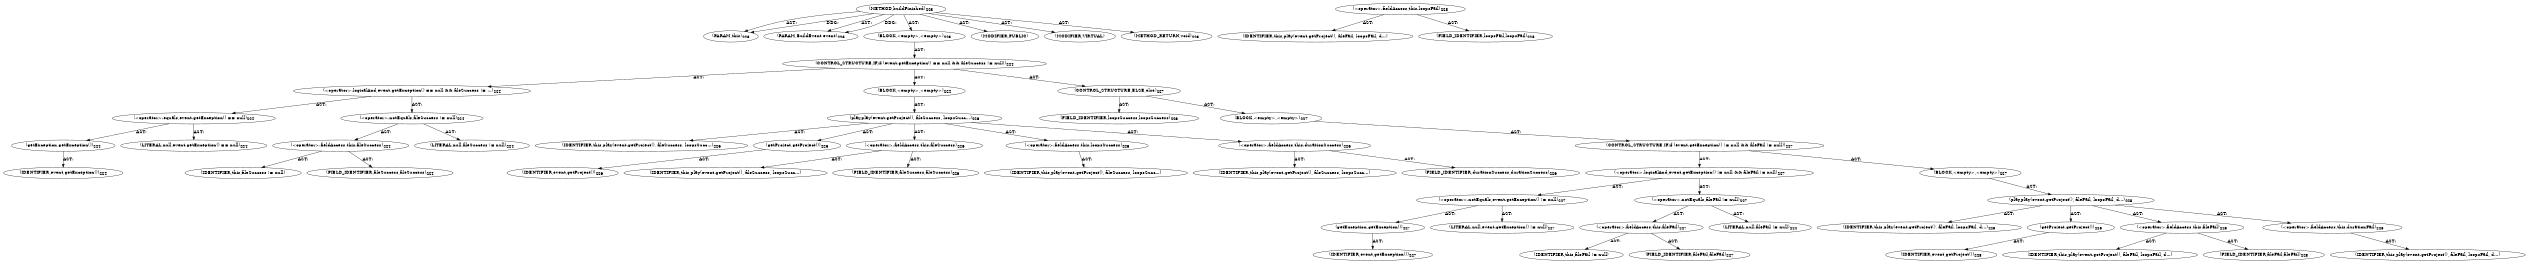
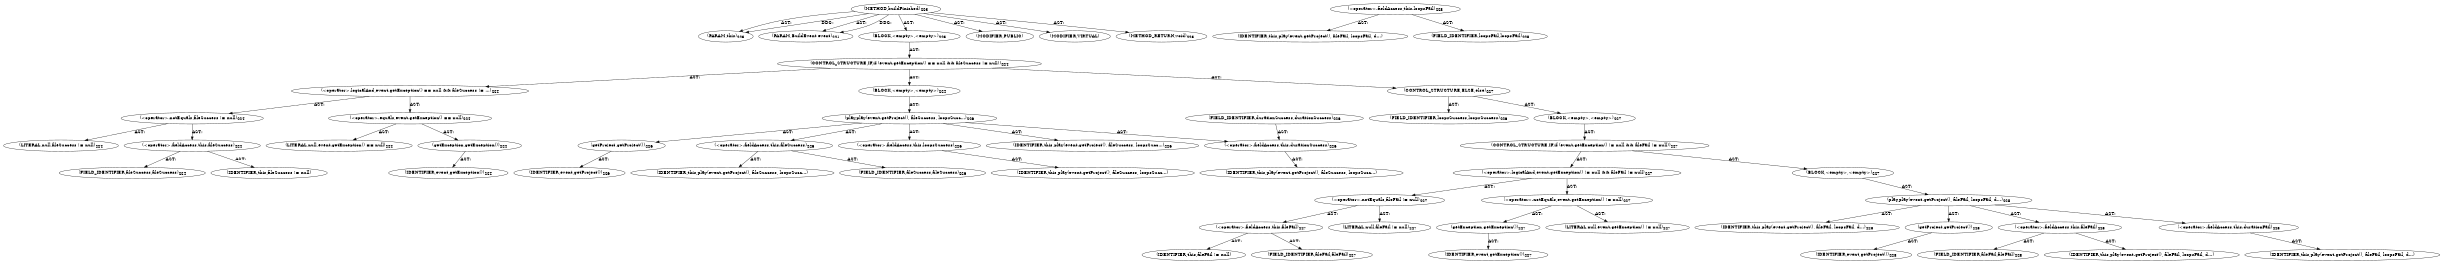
(841, 36) -> (836, 36)
(1391, 159) -> (1277, 130)
(1793, 227) -> (1413, 227)
